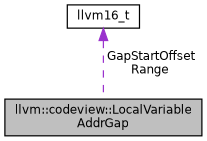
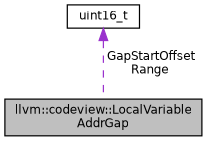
(103, 17) -> (103, 17)
